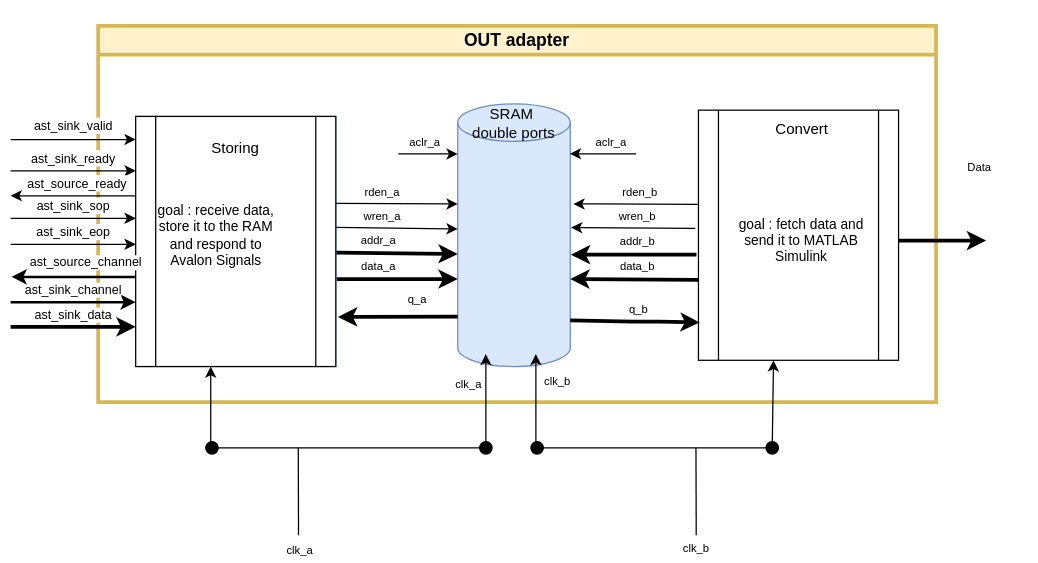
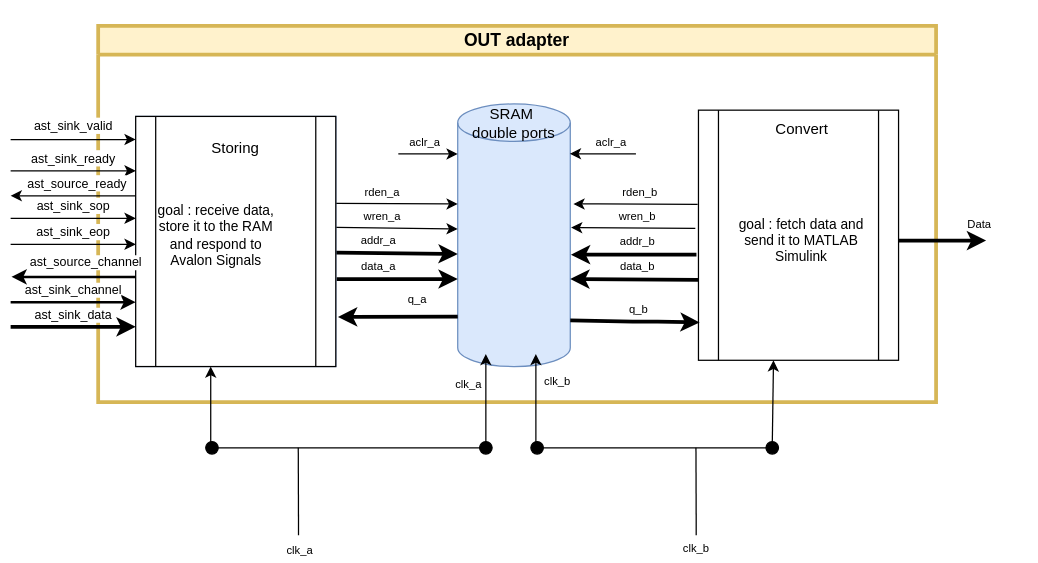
(979, 168) -> (979, 224)
